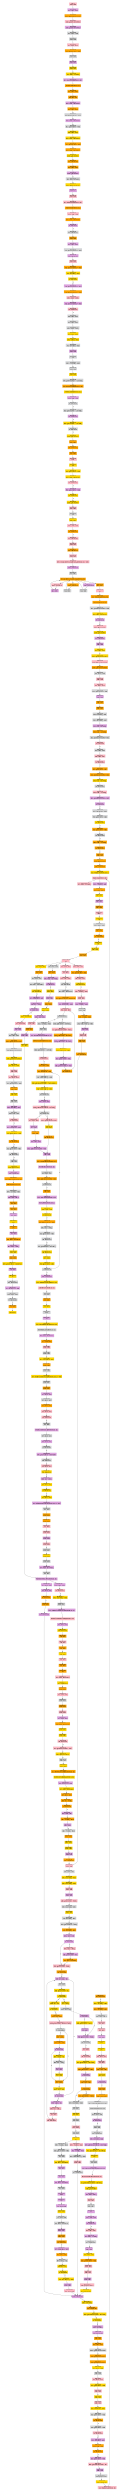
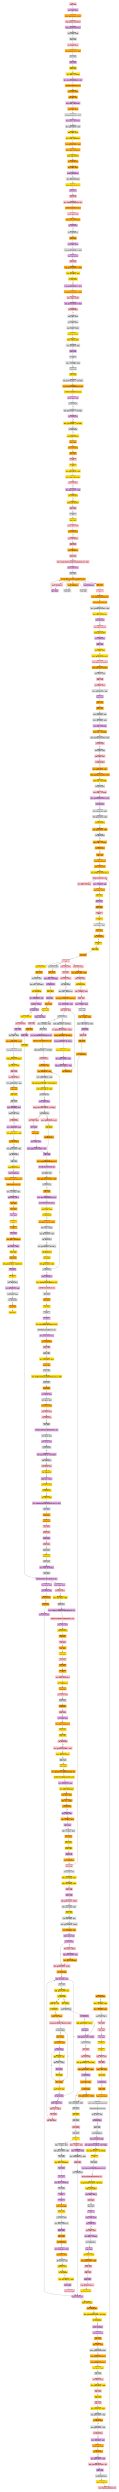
(61, 2206) -> (61, 2206)
